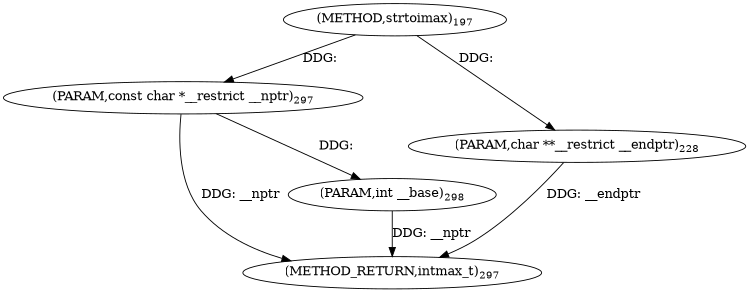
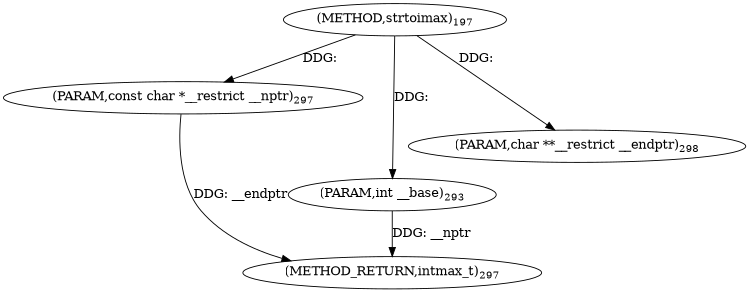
(284, 145) -> (394, 103)
(689, 145) -> (689, 145)
(455, 193) -> (455, 193)
(241, 195) -> (241, 195)
(510, 214) -> none
